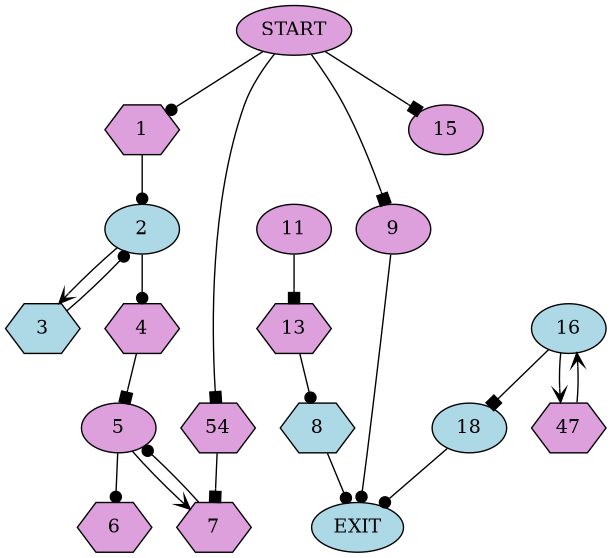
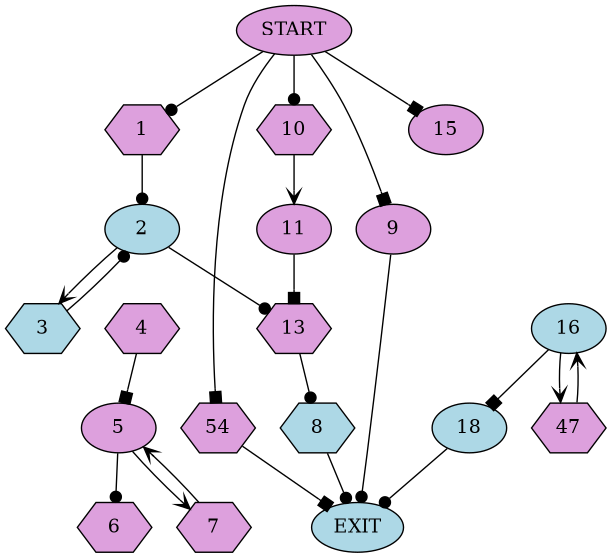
none -> (294, 130)
(142, 273) -> (205, 271)
(216, 471) -> (281, 473)
(176, 478) -> (176, 478)
